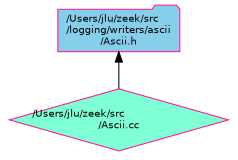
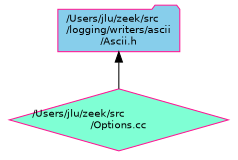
(119, 120) -> (119, 120)
